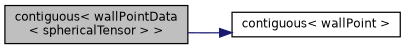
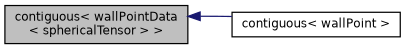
(204, 33) -> (216, 16)
